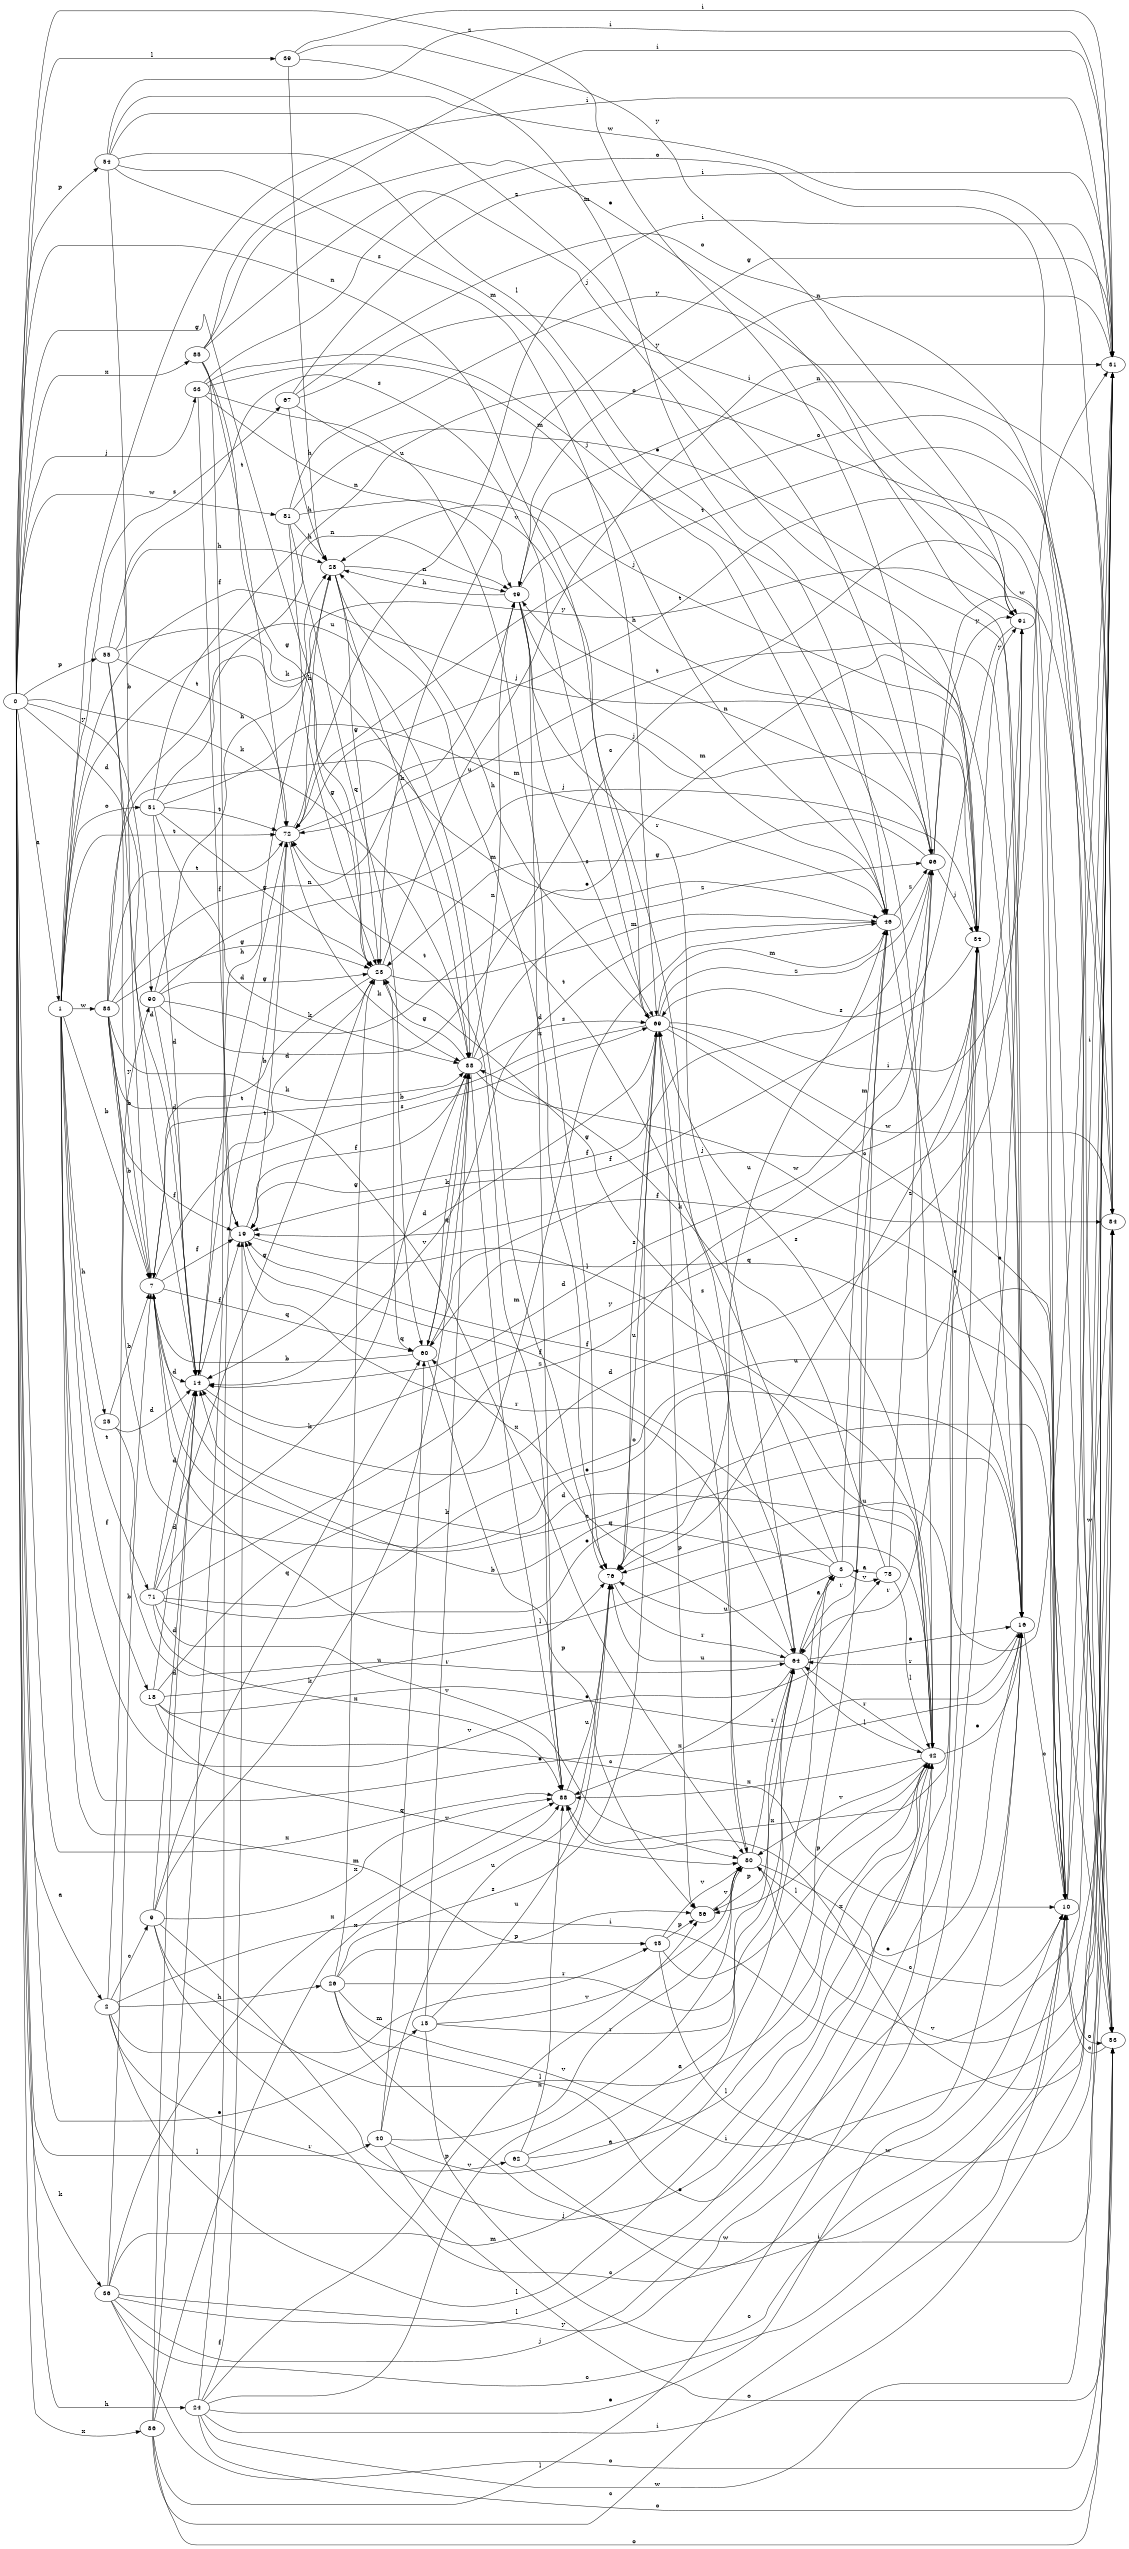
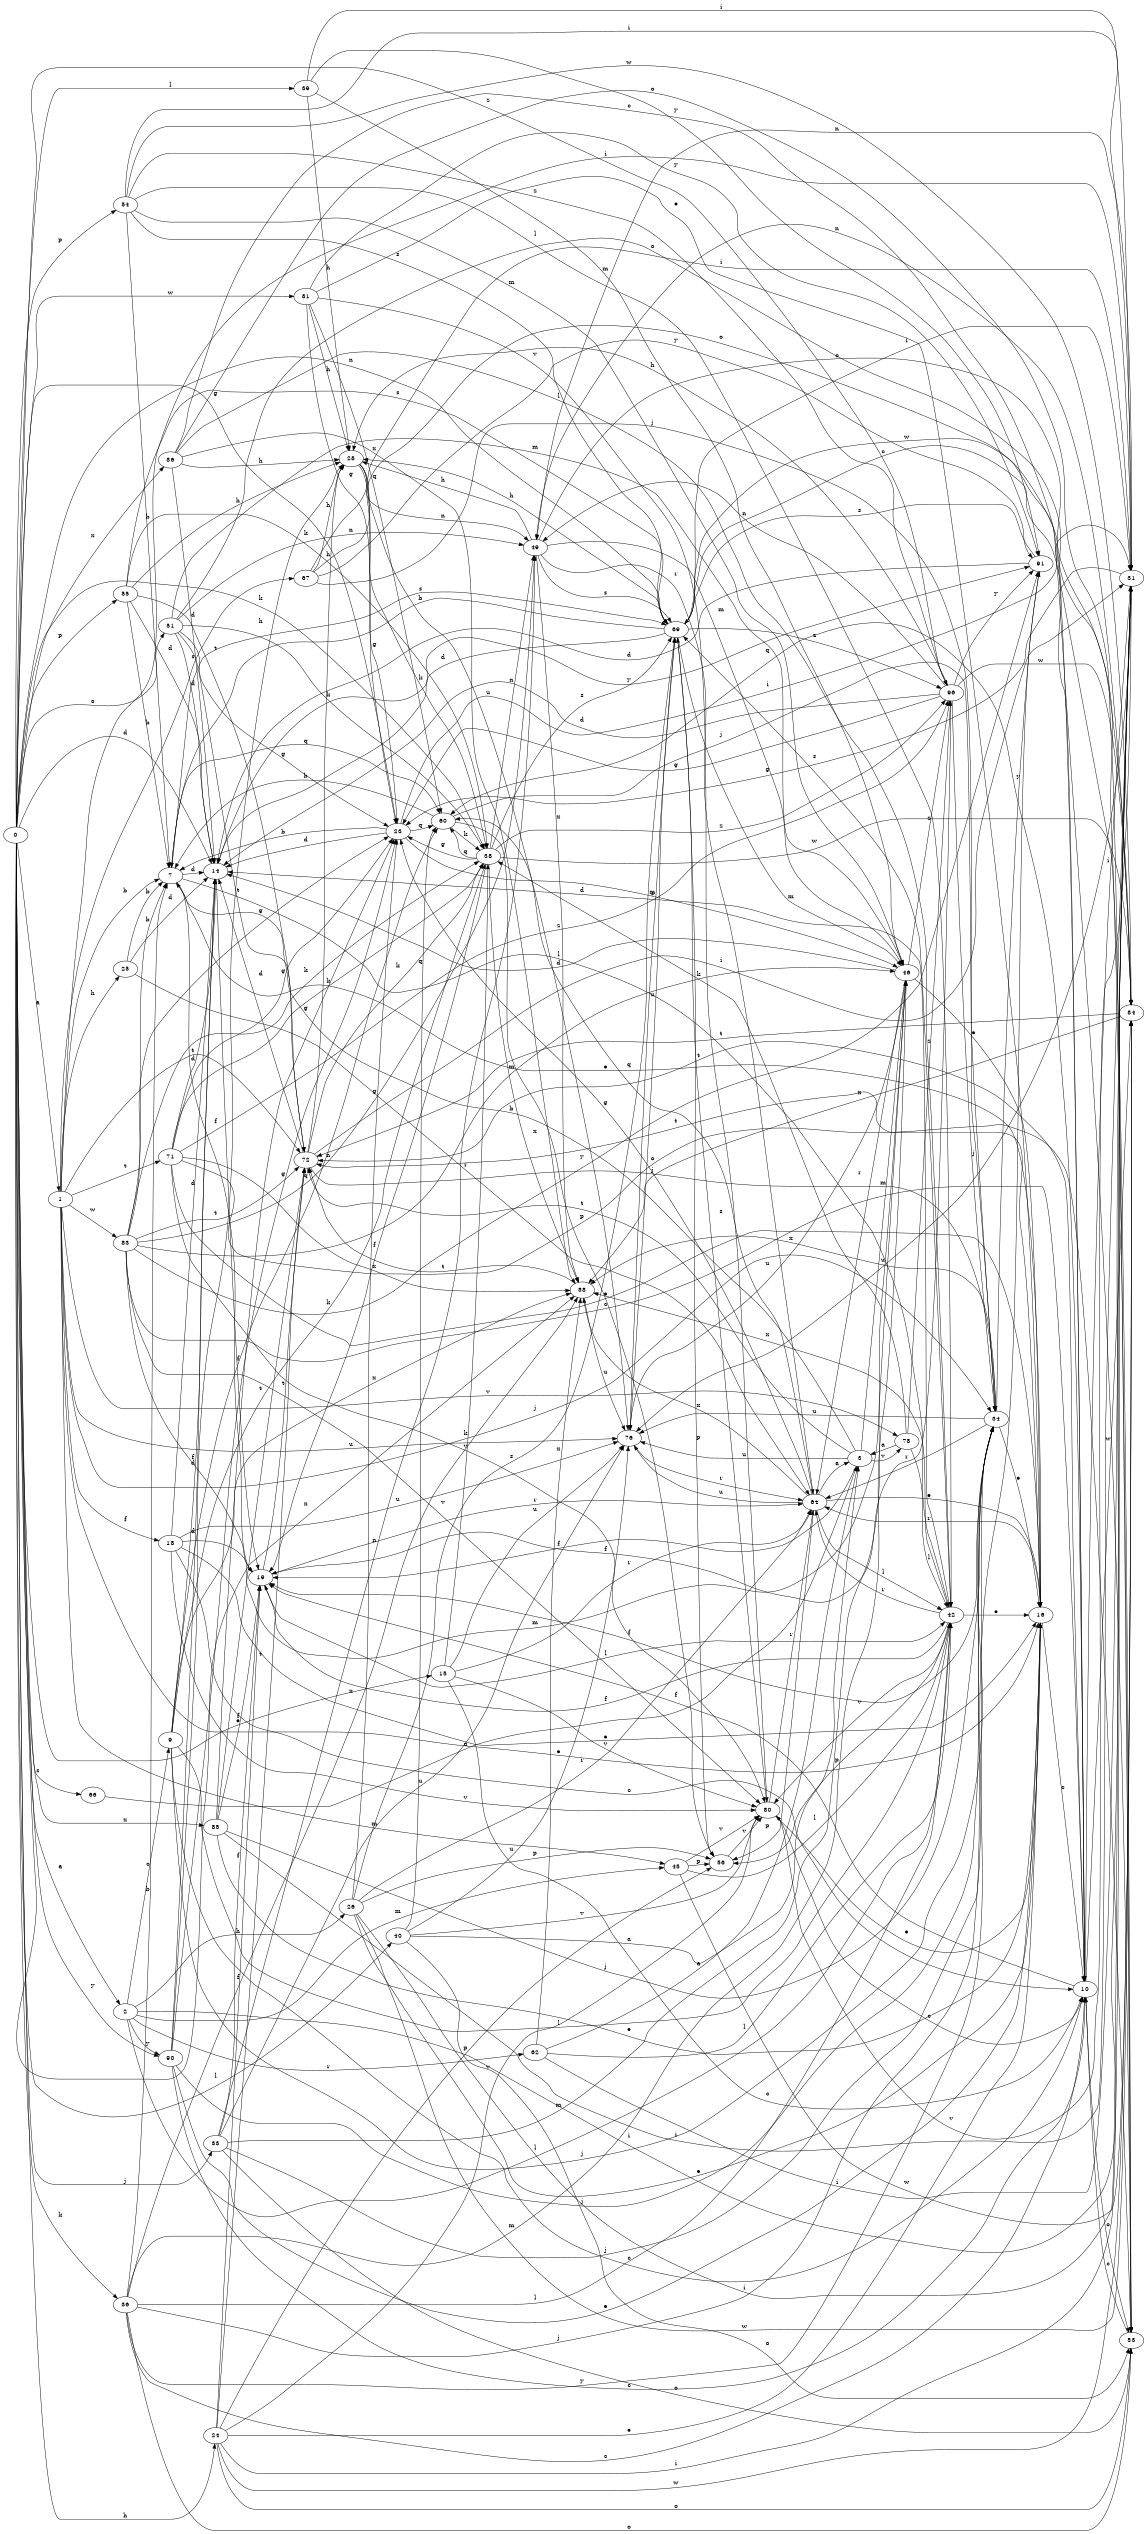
(79, 833) -> (67, 706)
none -> (93, 1795)
